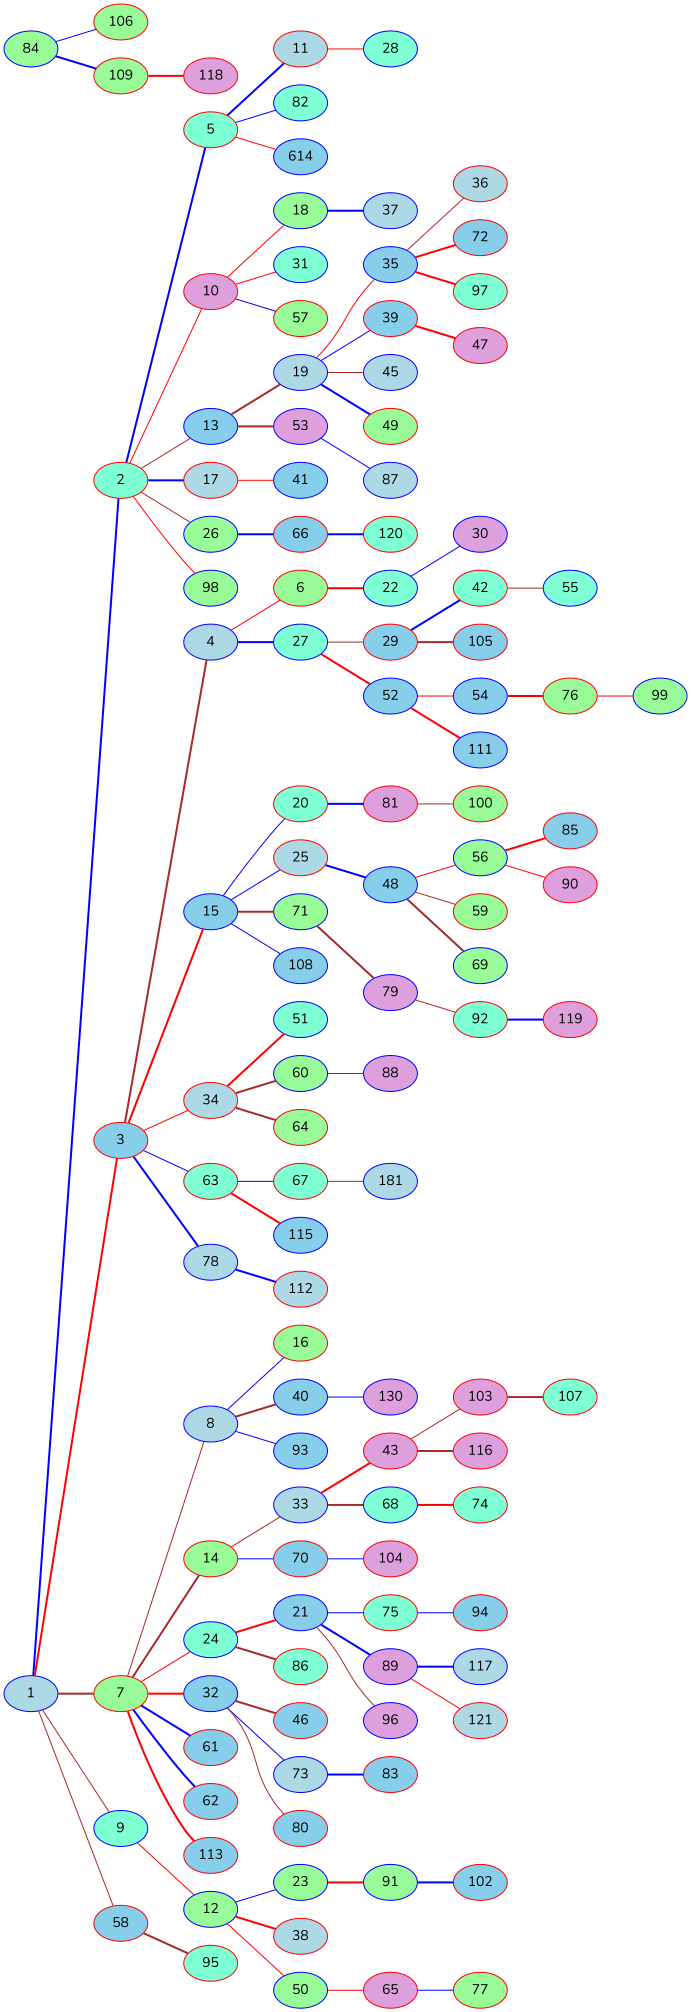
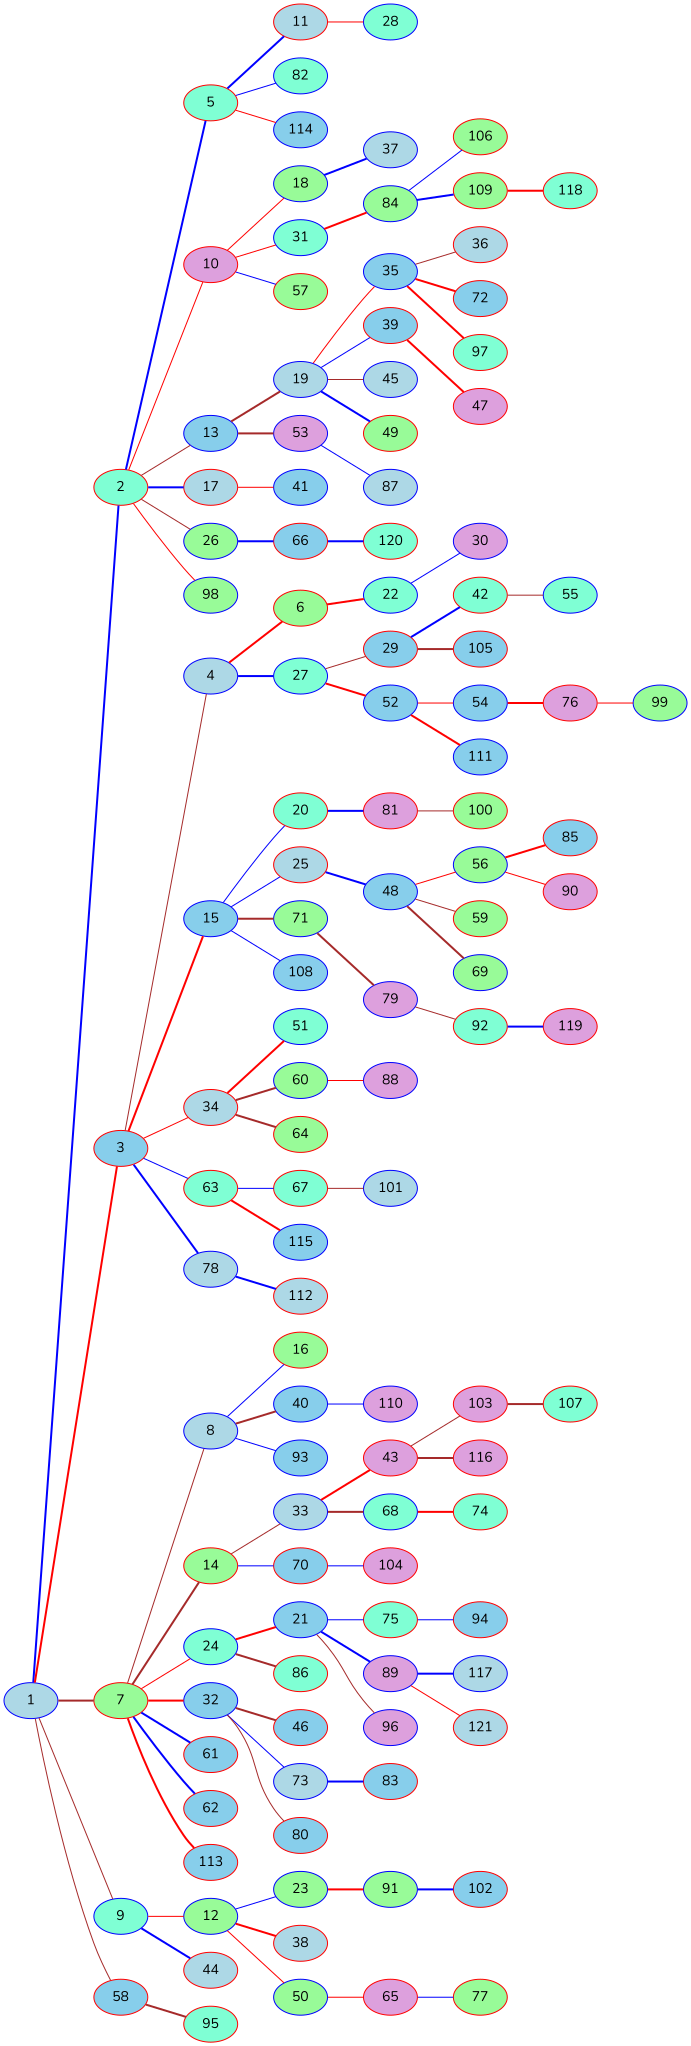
(211, 76) -> (570, 191)
(301, 157) -> (301, 130)
none -> (345, 221)
(256, 615) -> (256, 642)
(570, 696) -> (570, 703)
(166, 891) -> (166, 912)
(390, 1181) -> (390, 1188)
(390, 1397) -> (390, 1404)
none -> (211, 1970)
